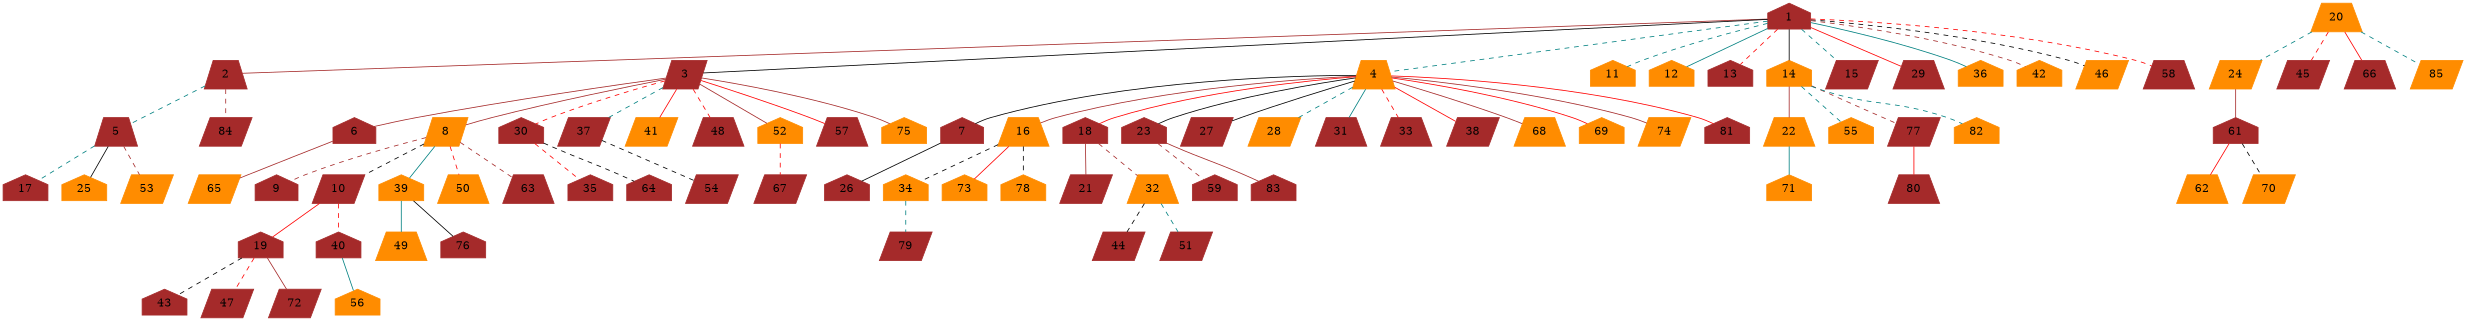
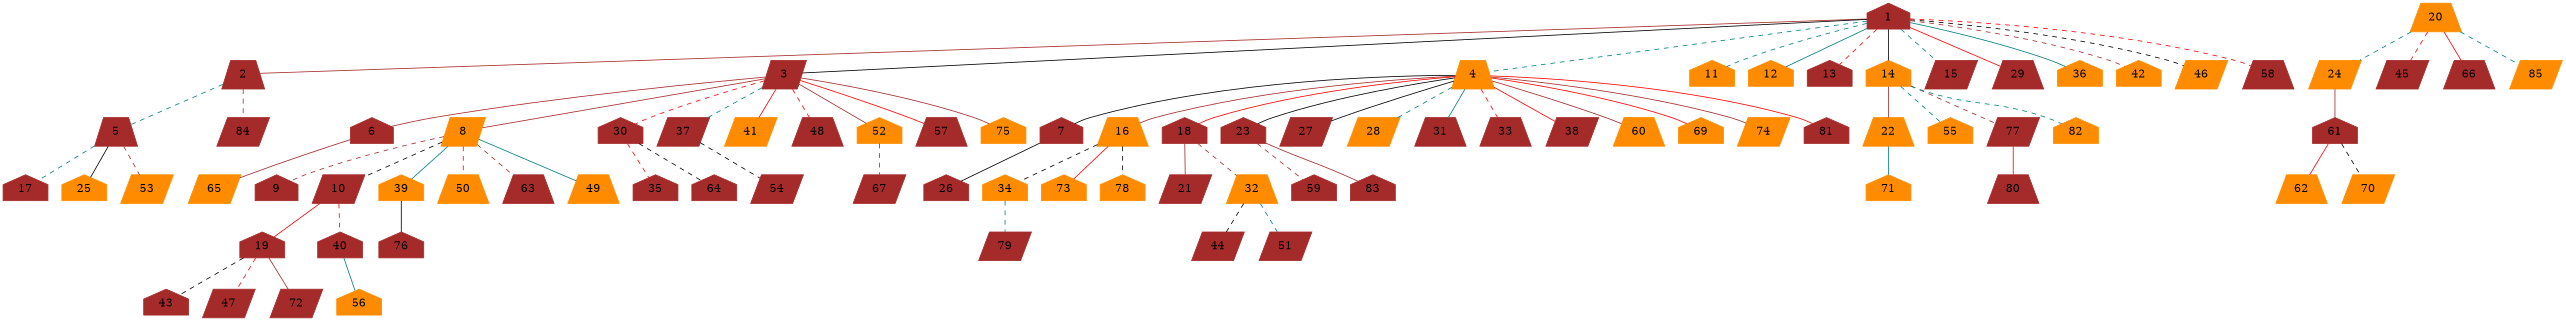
(1540, 132) -> (1639, 132)
(401, 216) -> (527, 160)
